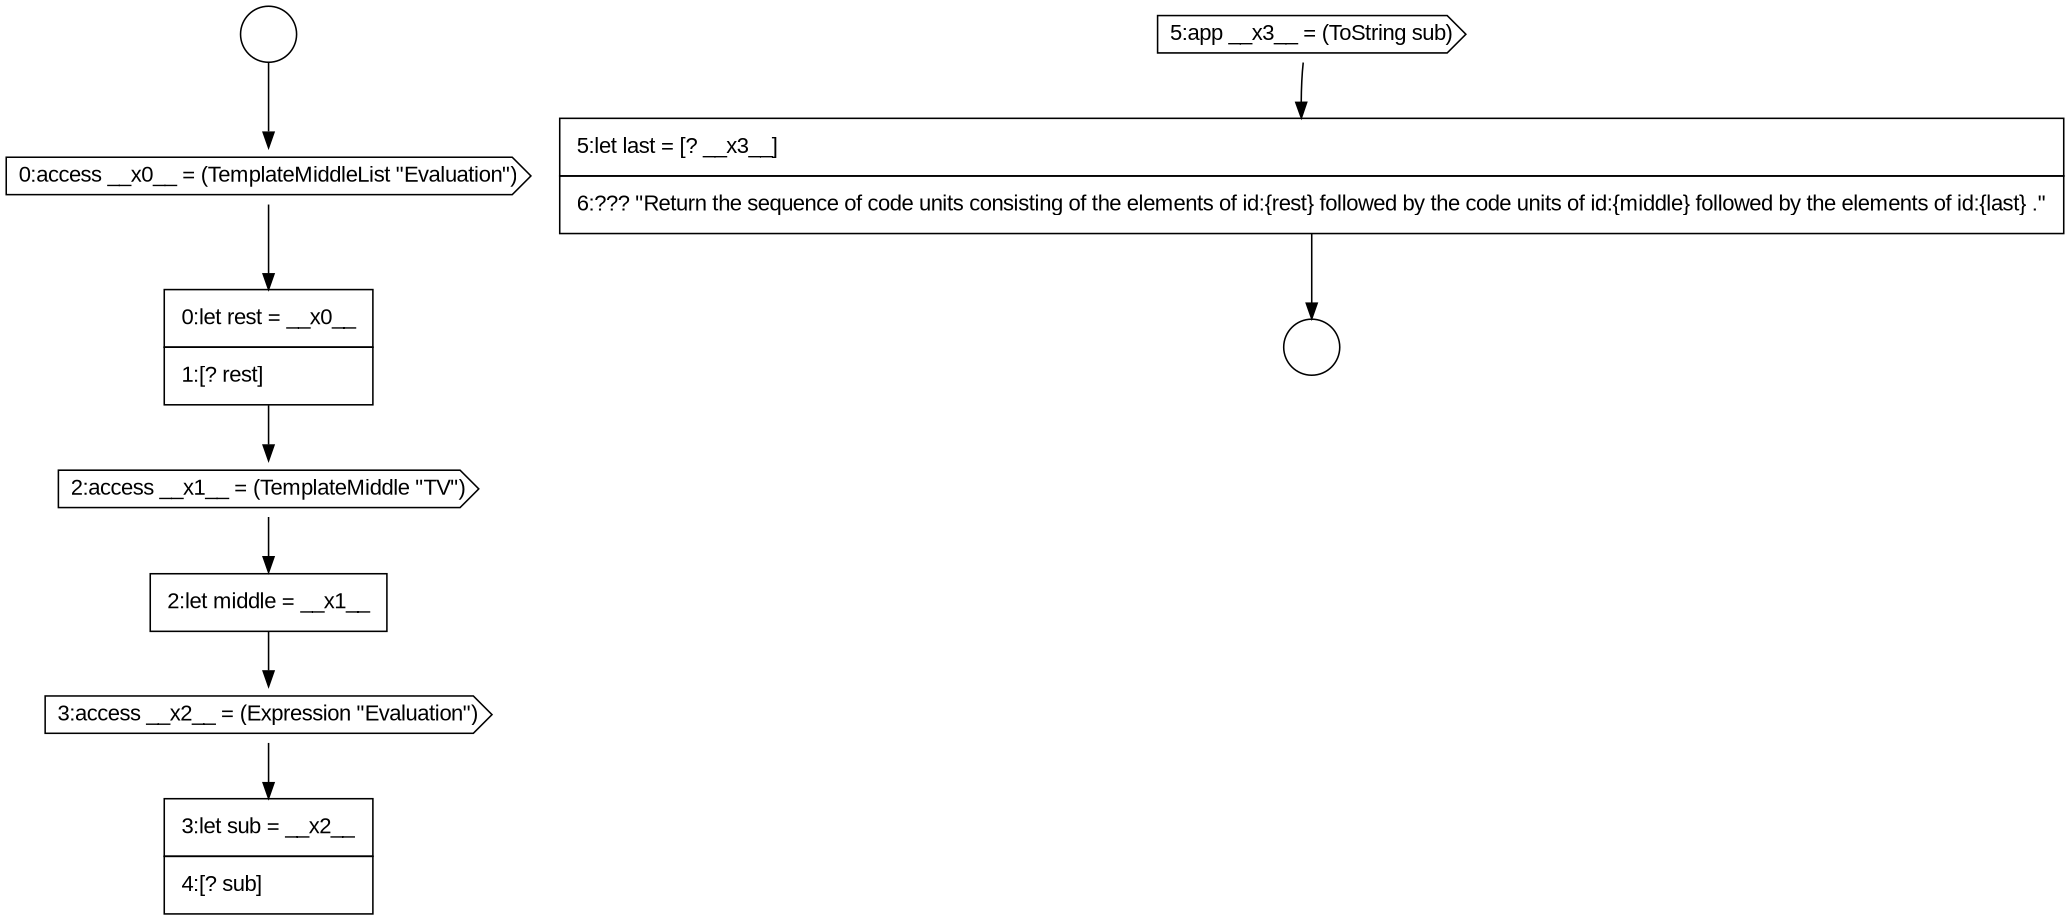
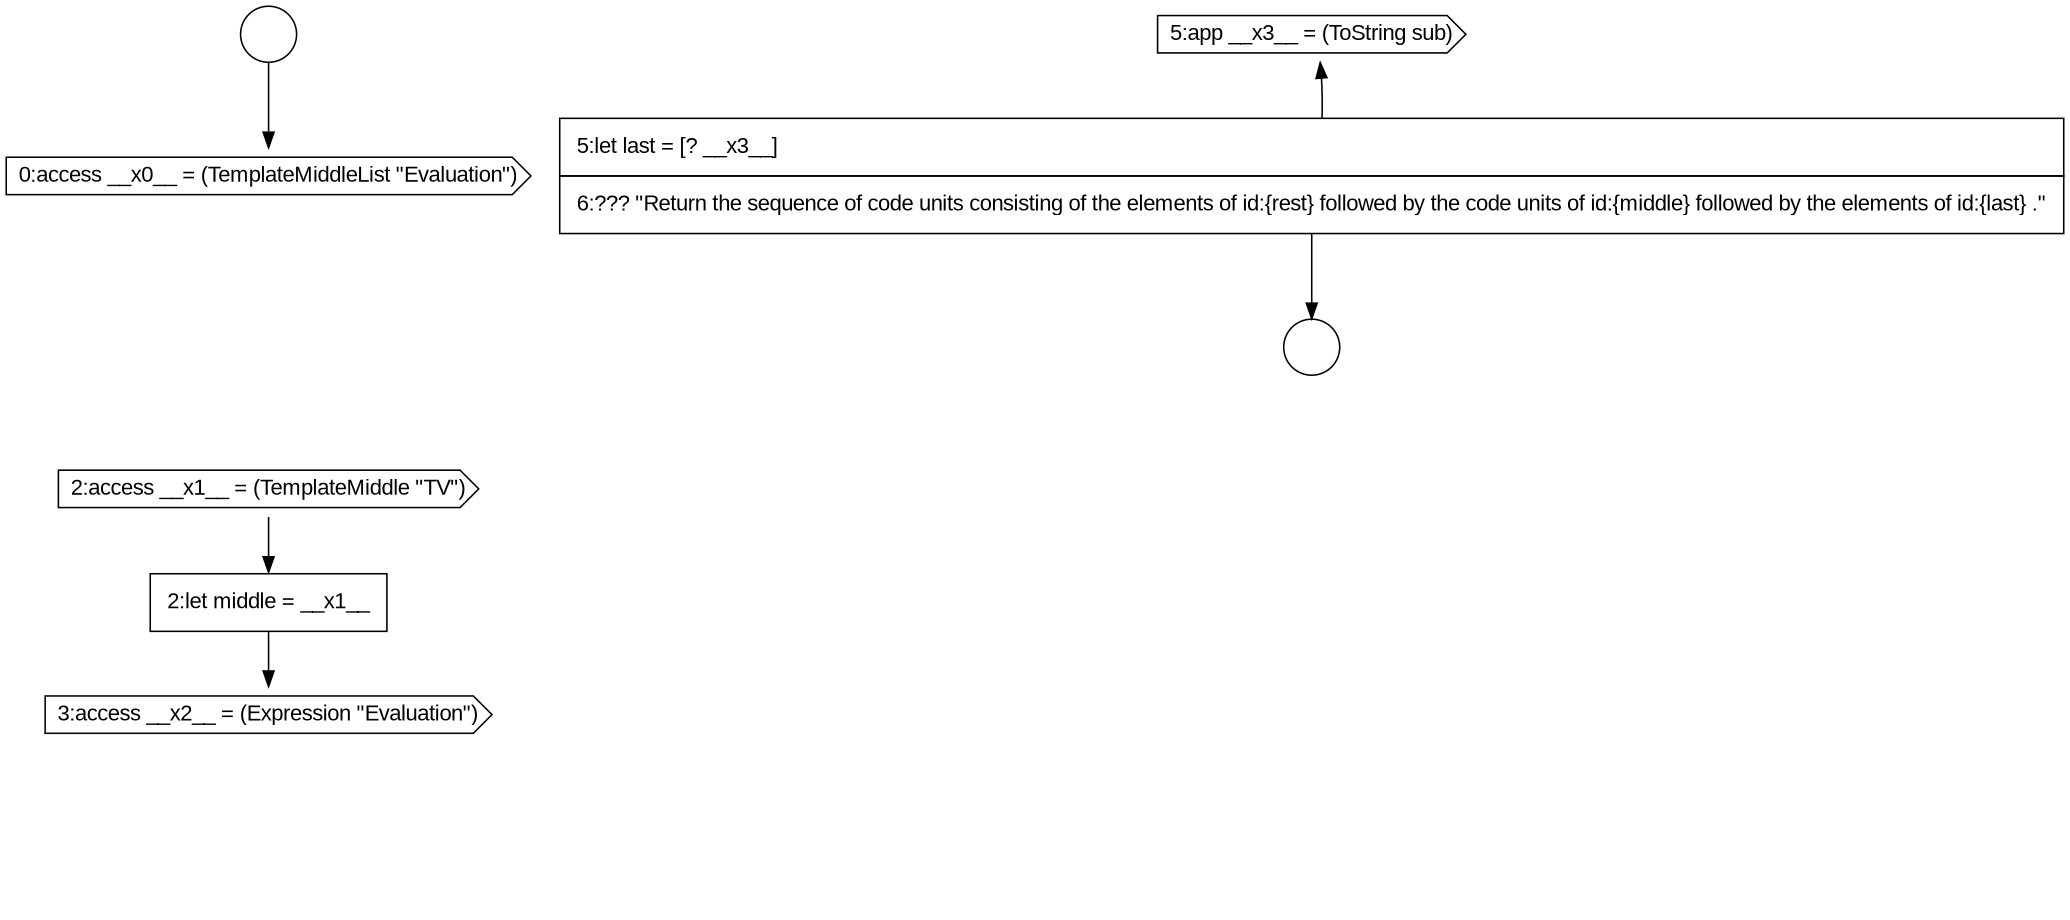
(1302, 82) -> (1322, 98)
(269, 347) -> none
(269, 856) -> none
